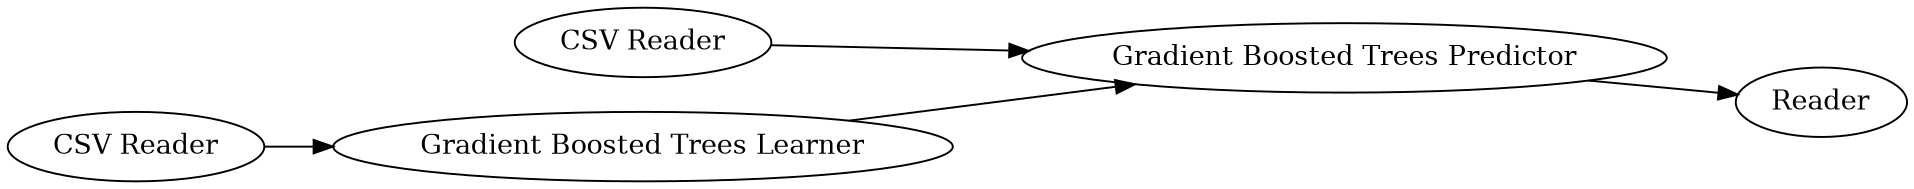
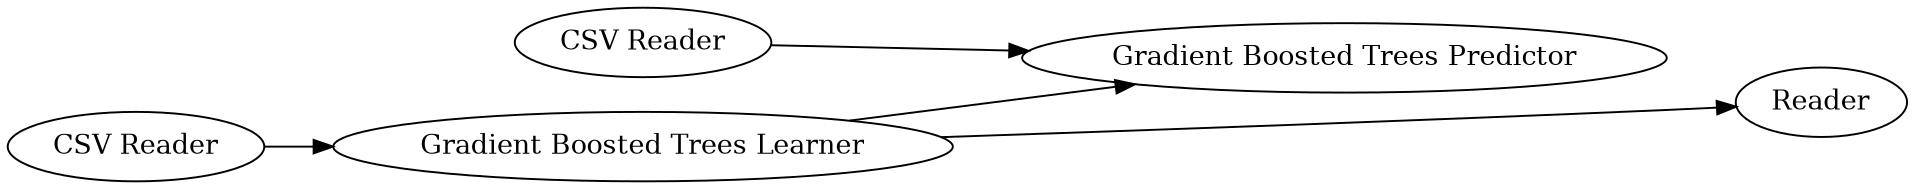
(1653, 87) -> (1329, 123)
